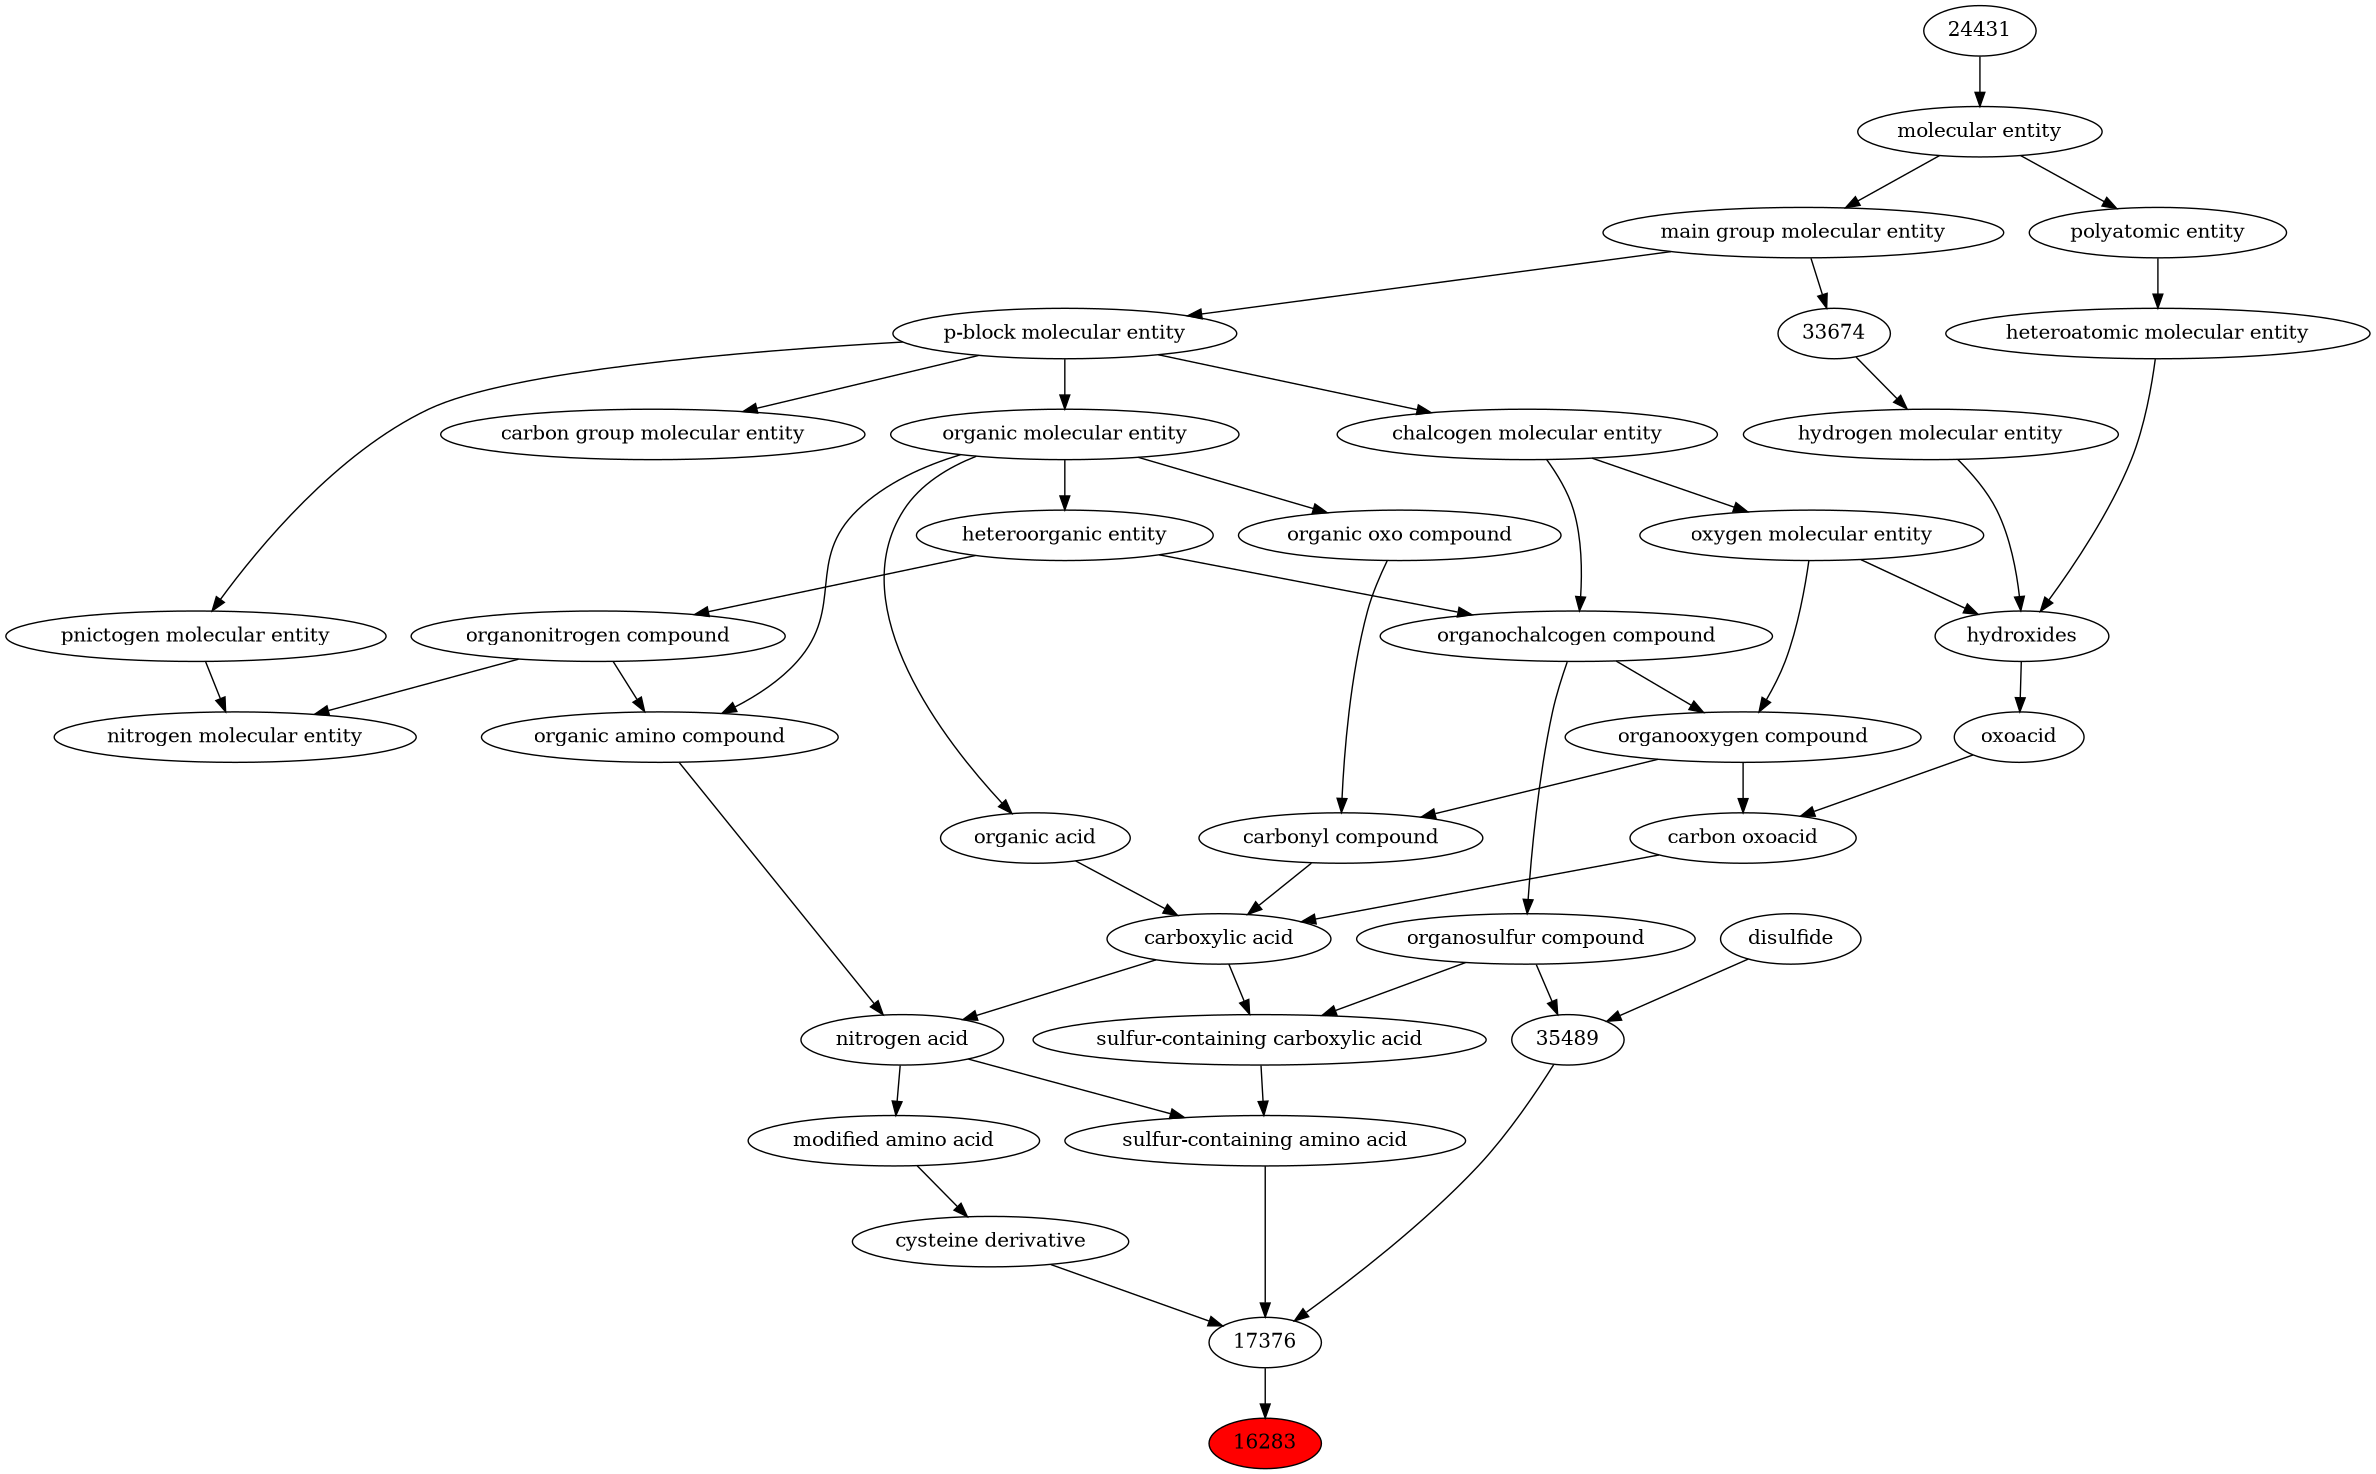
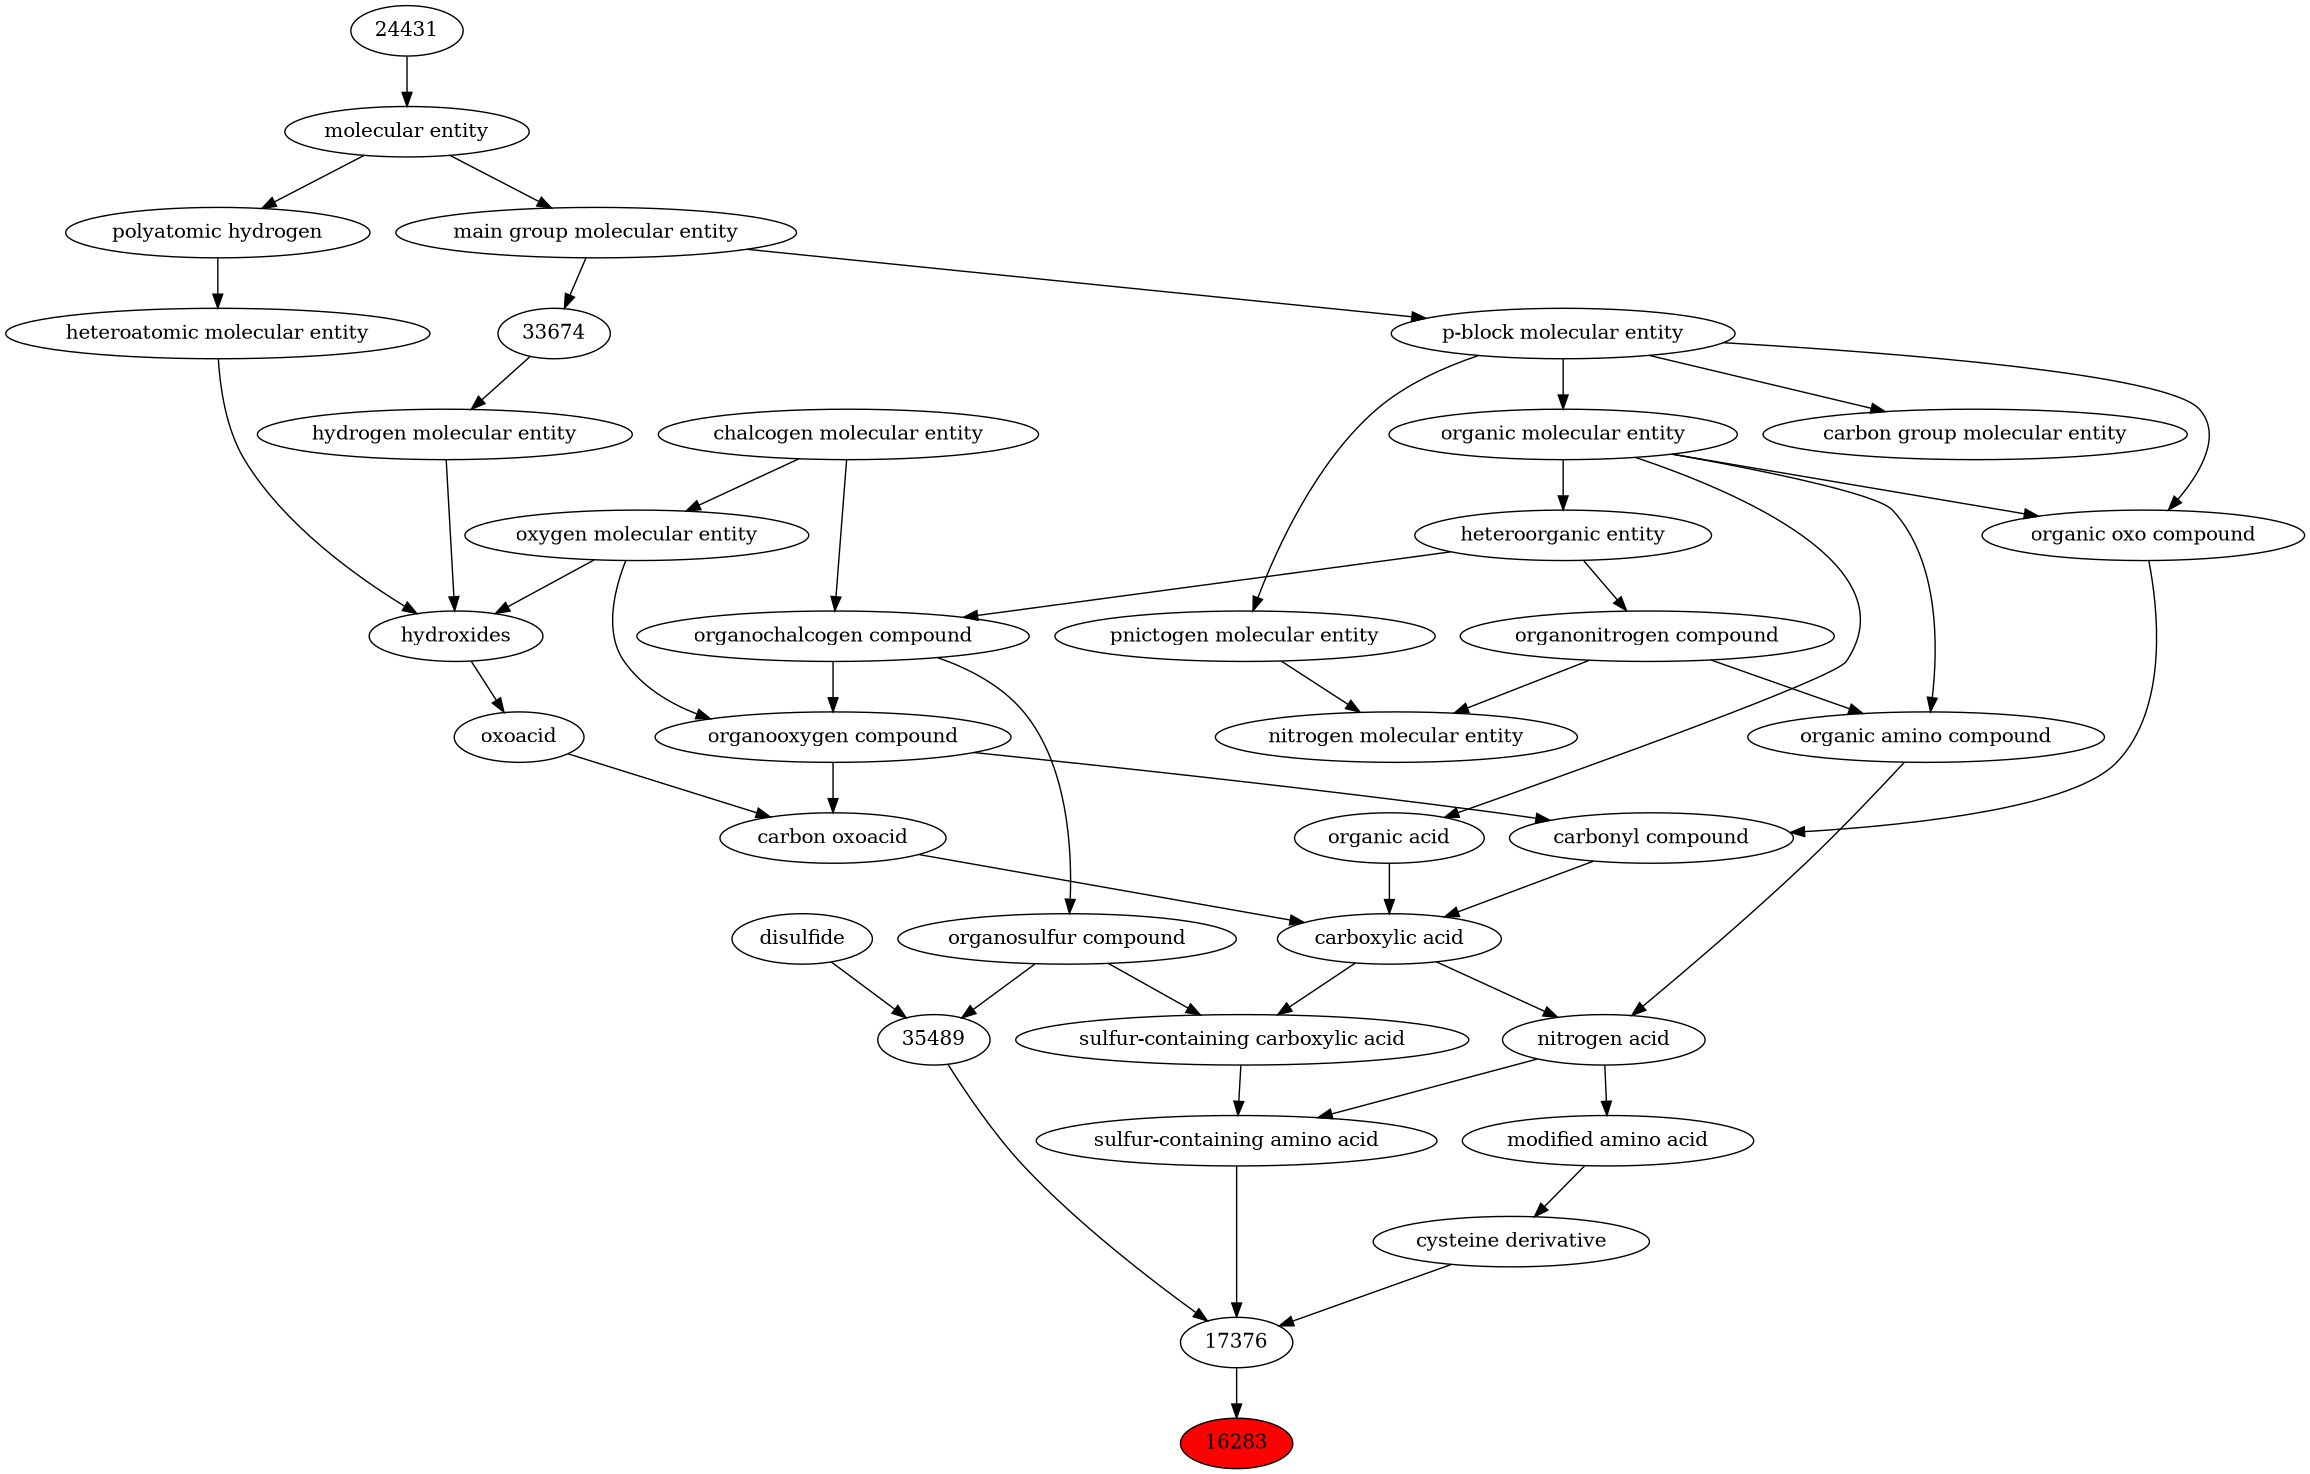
(2158, 233) -> (218, 233)
(1288, 382) -> (2015, 366)
